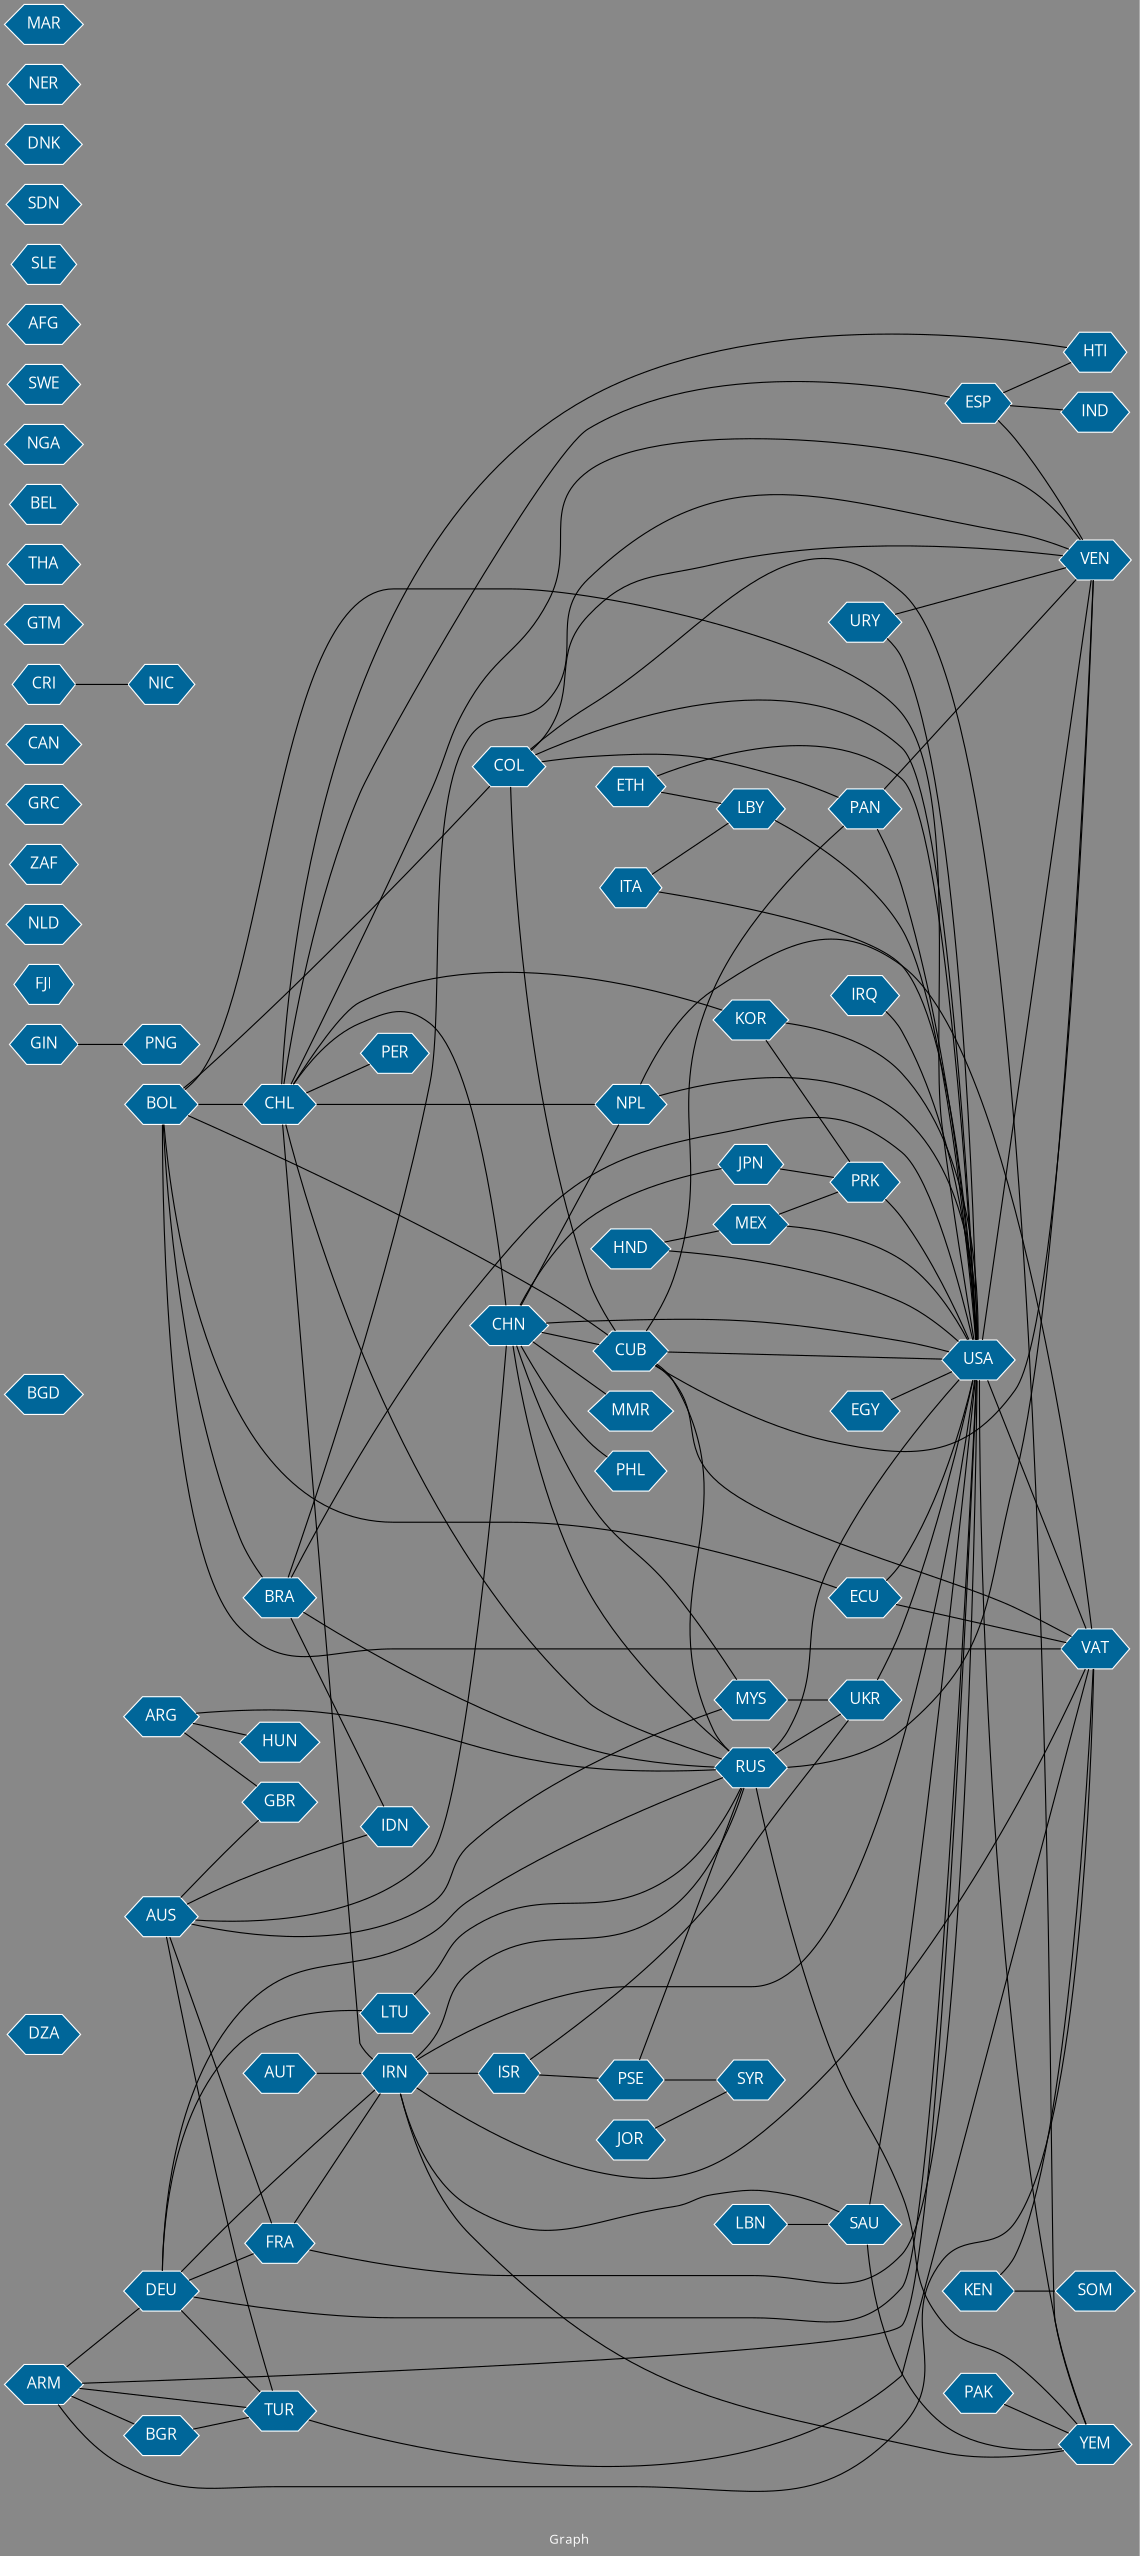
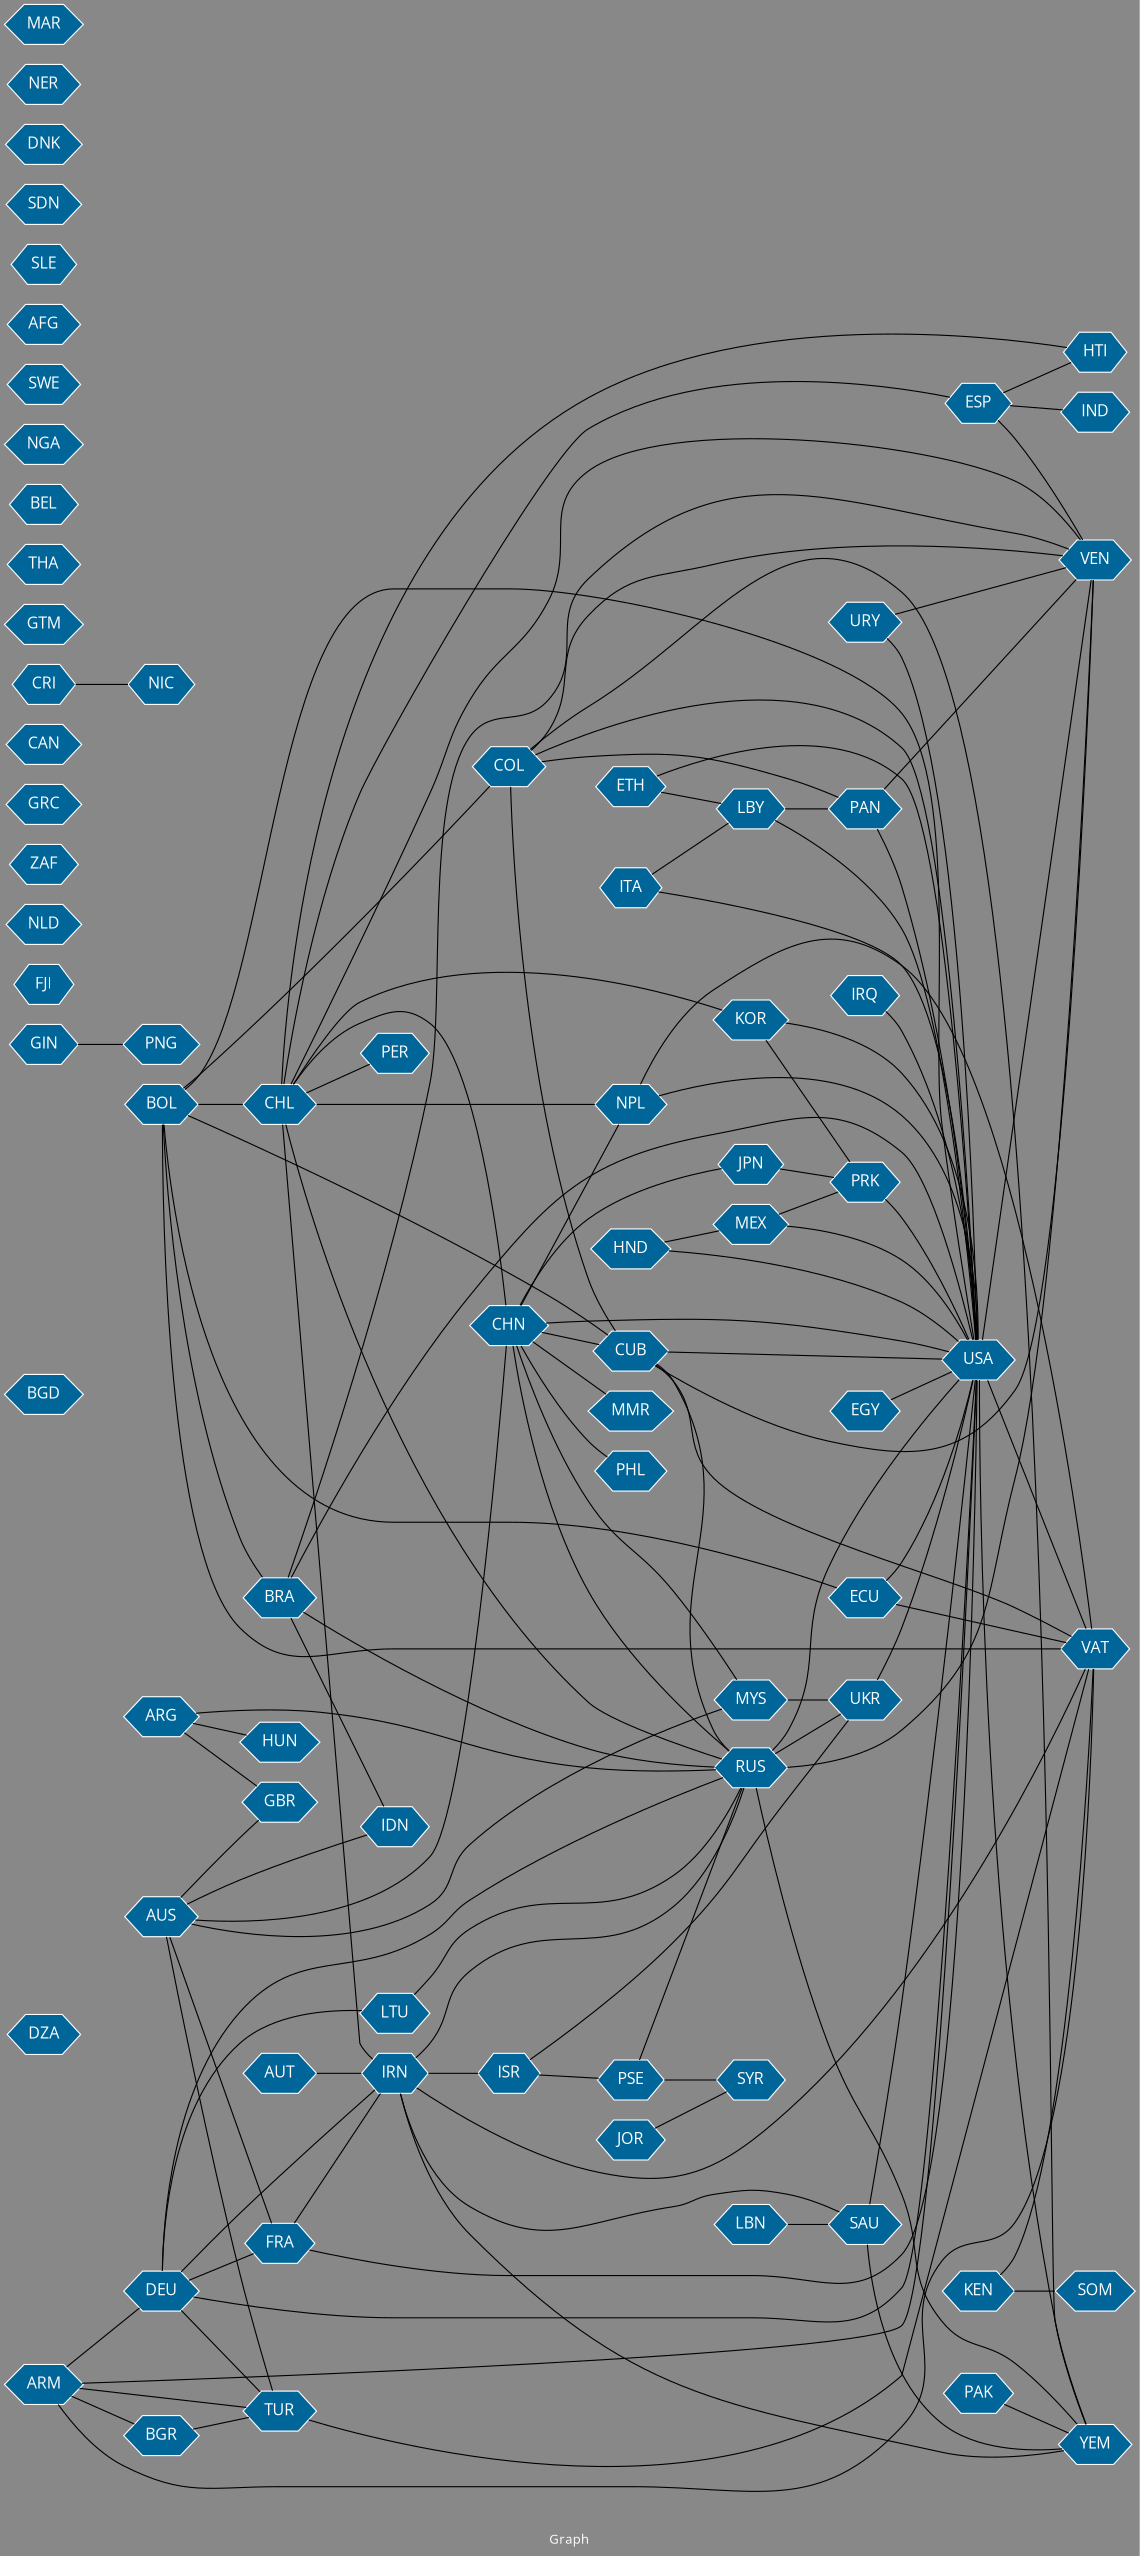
(693, 1058) -> (807, 809)
(855, 1873) -> none
